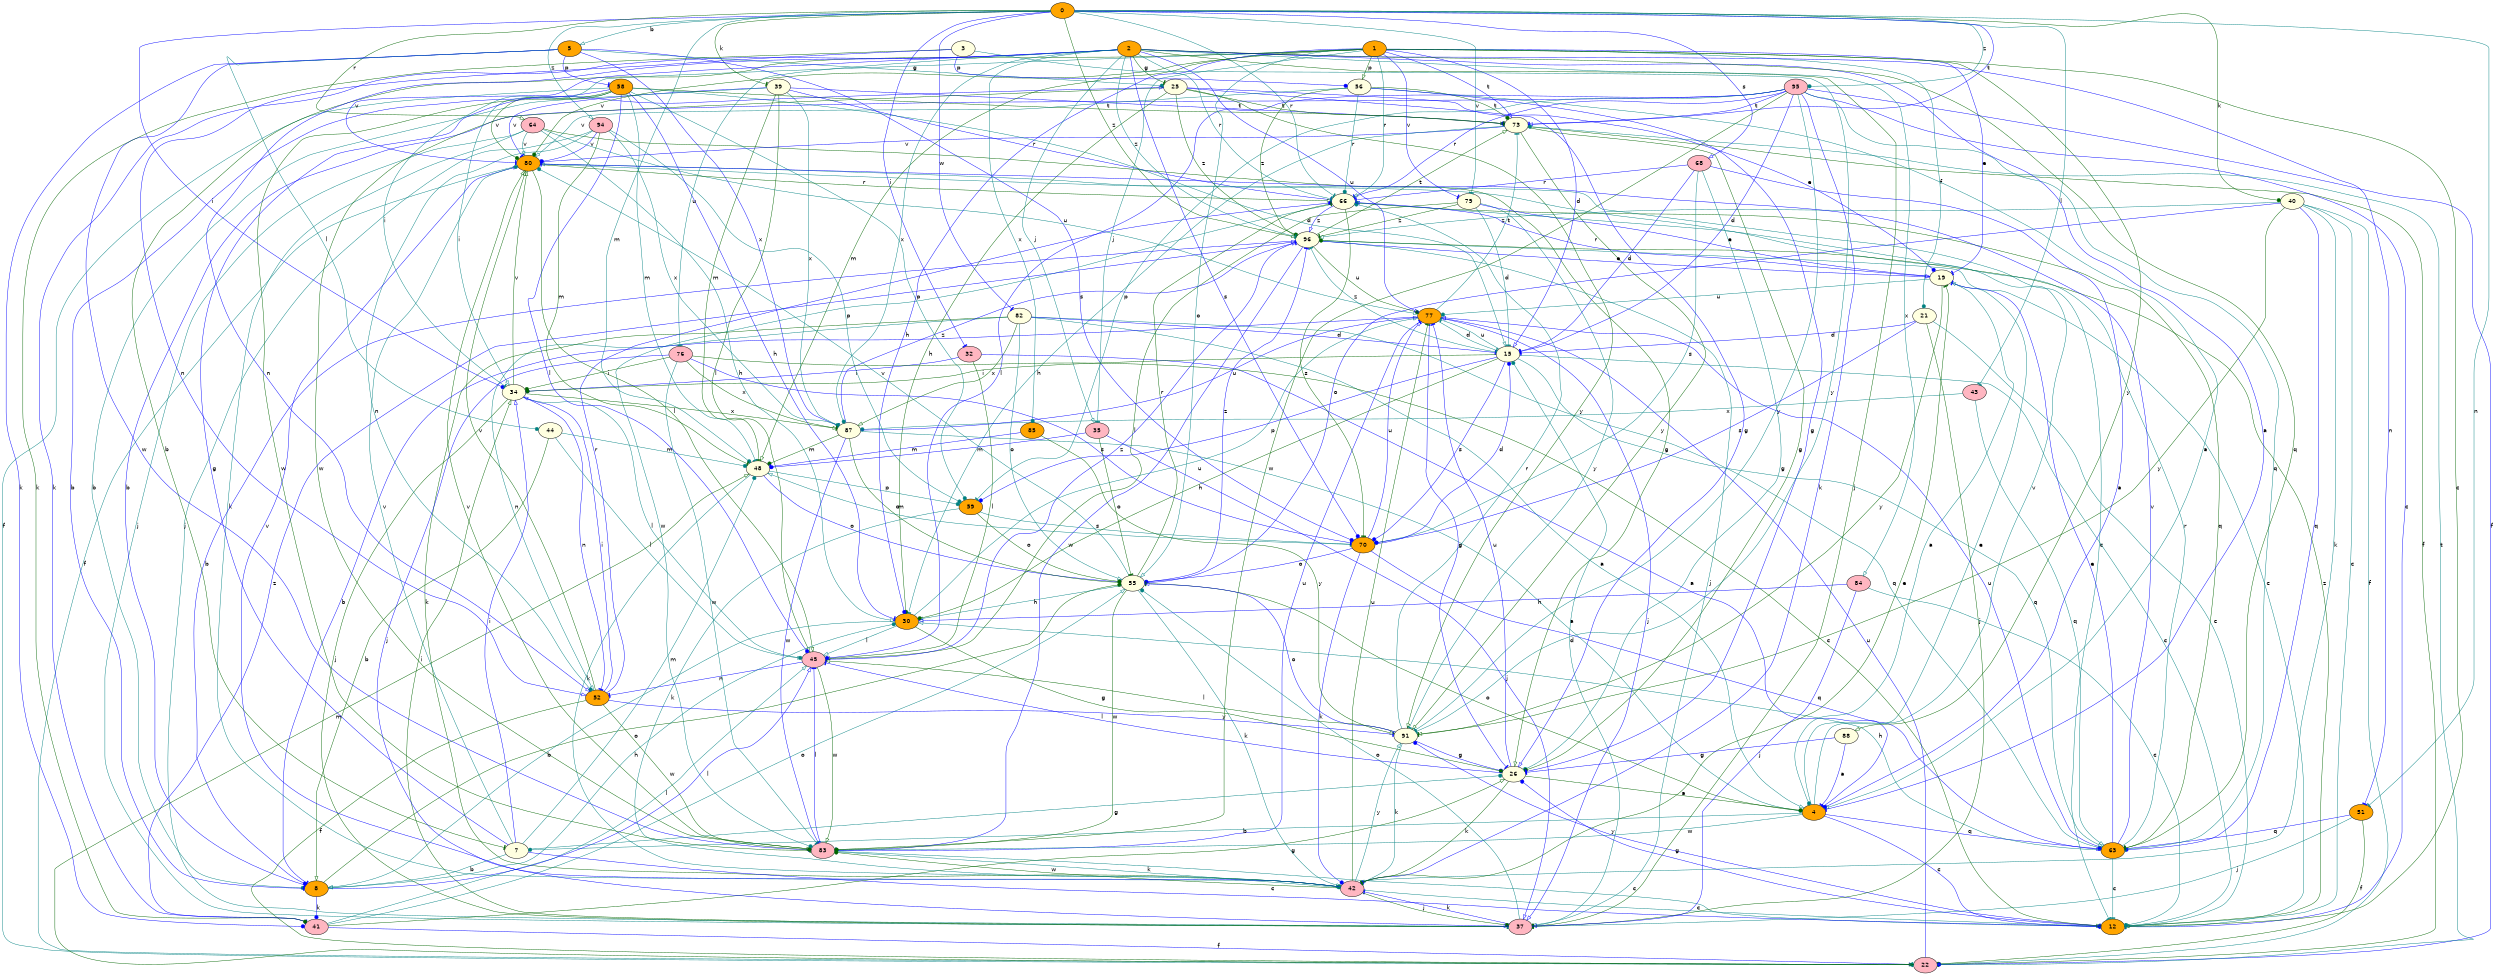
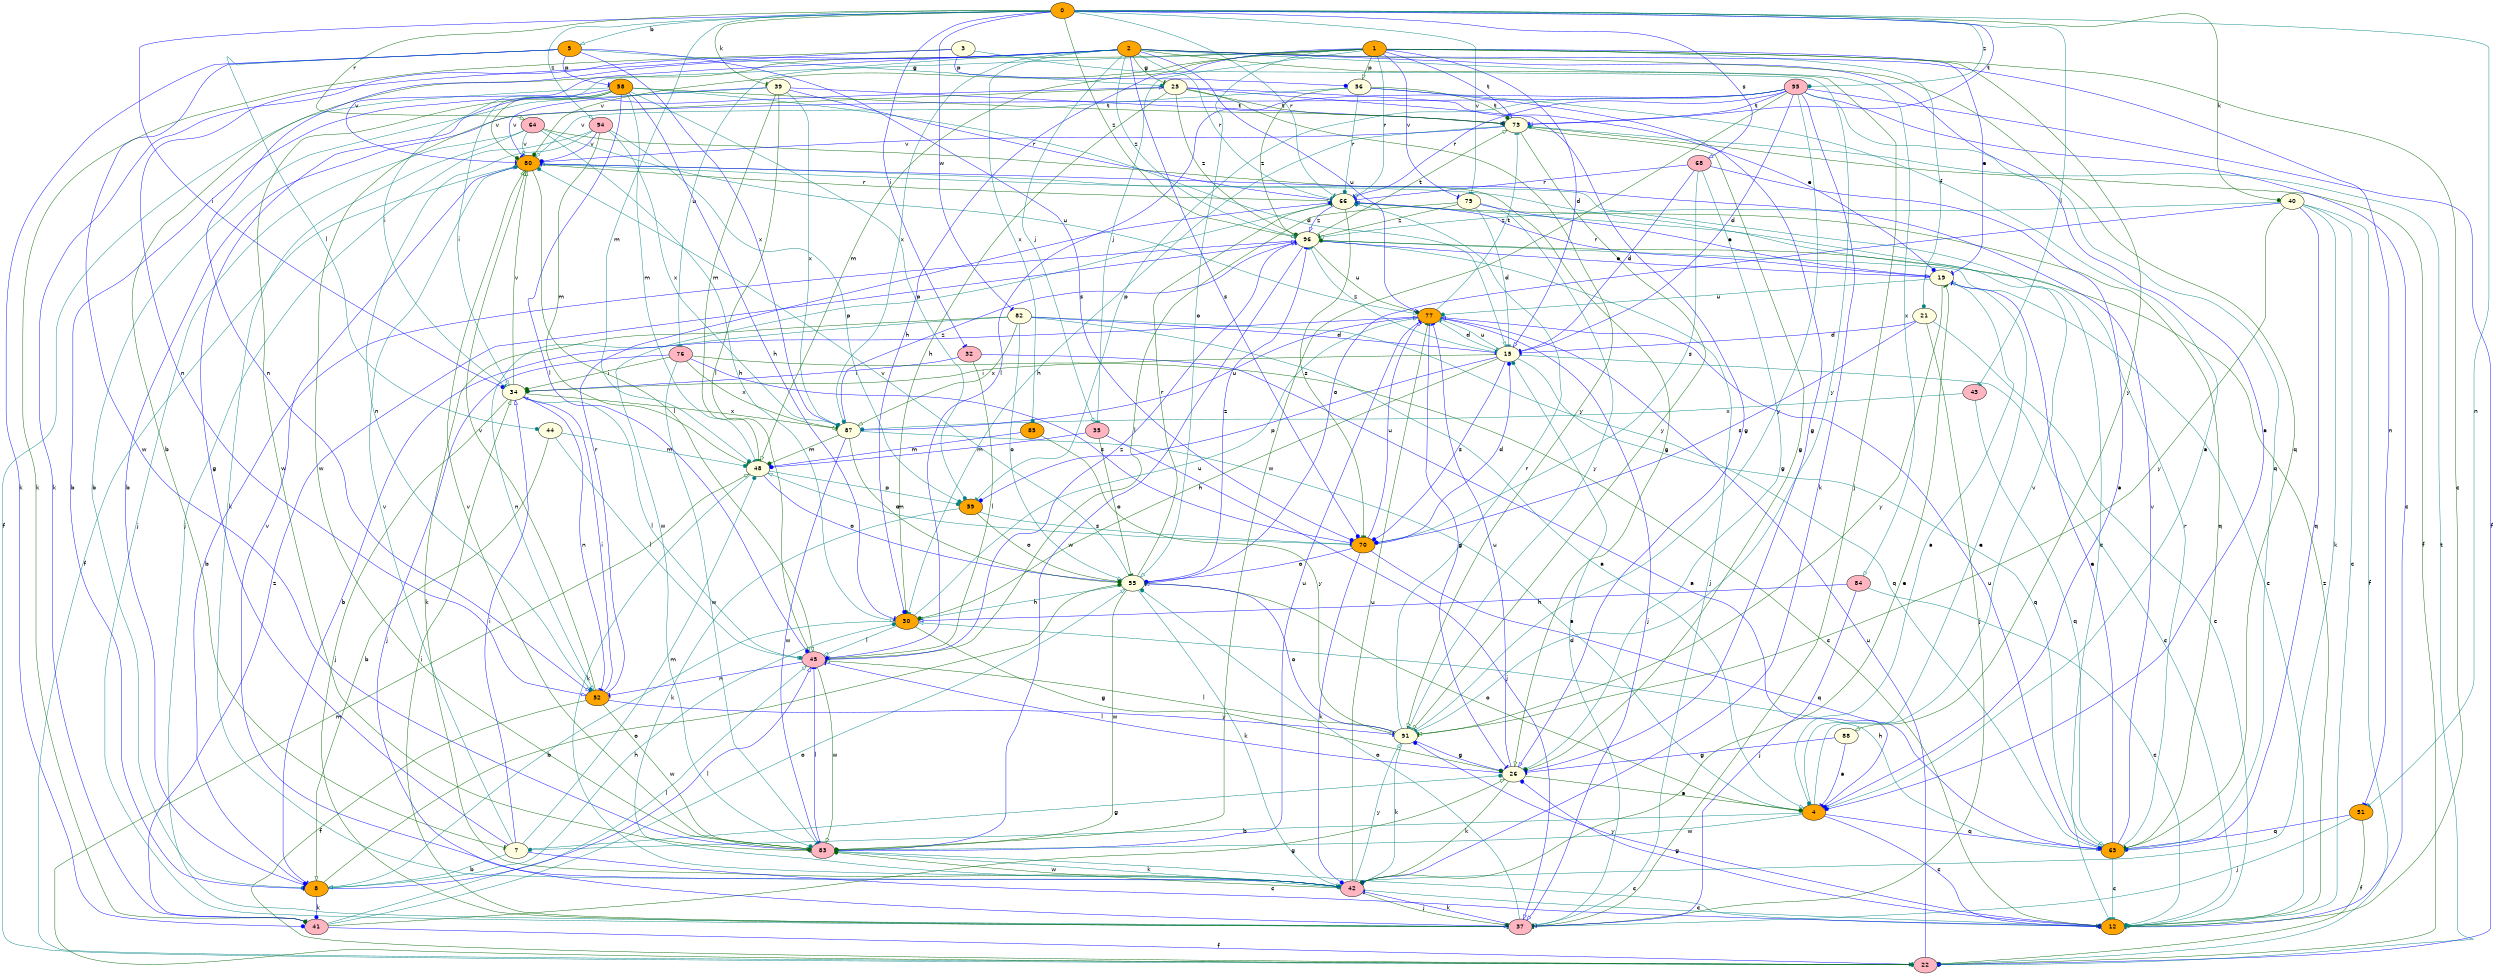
(2055, 196) -> (2055, 195)
